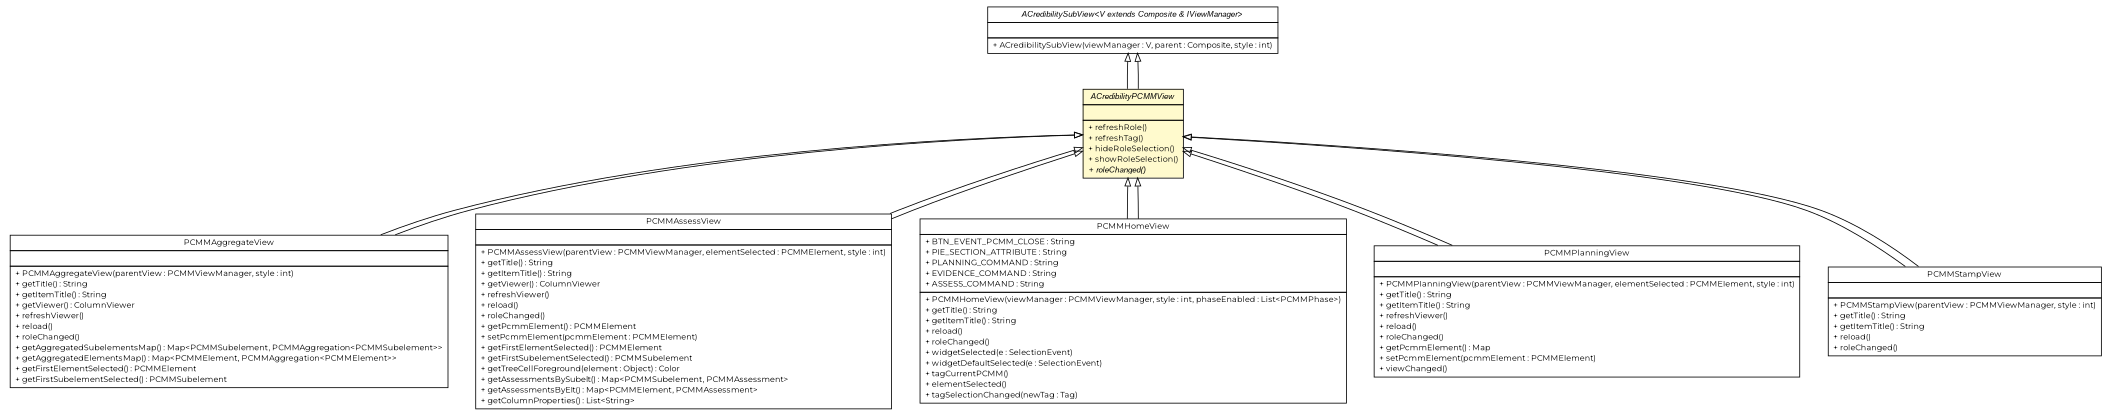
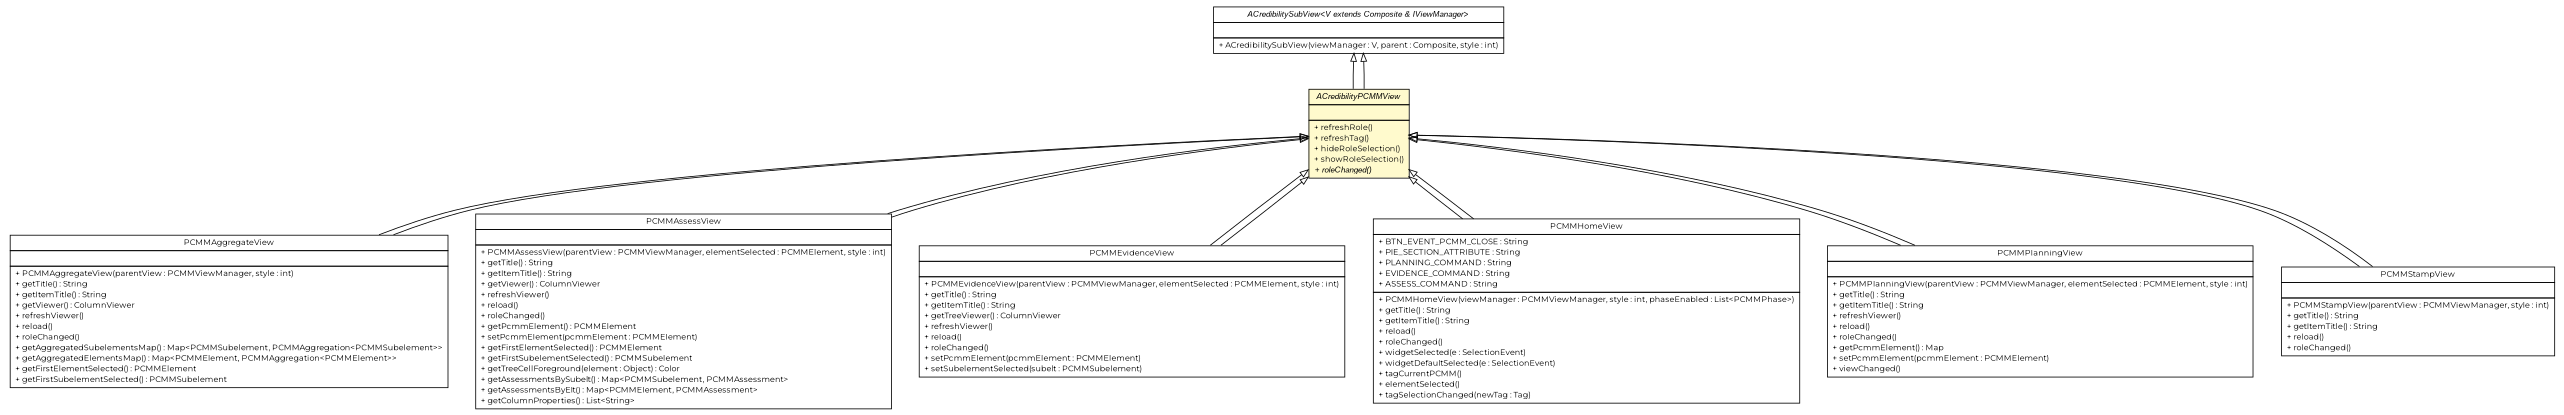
none -> (1132, 311)
